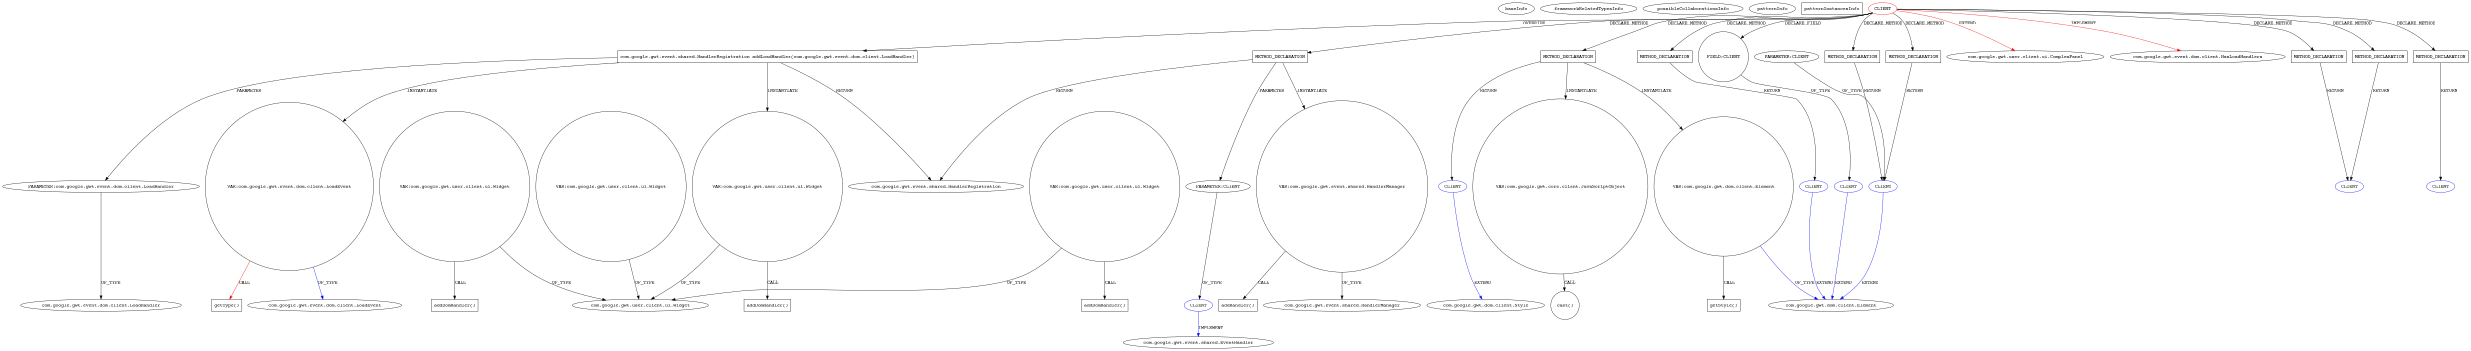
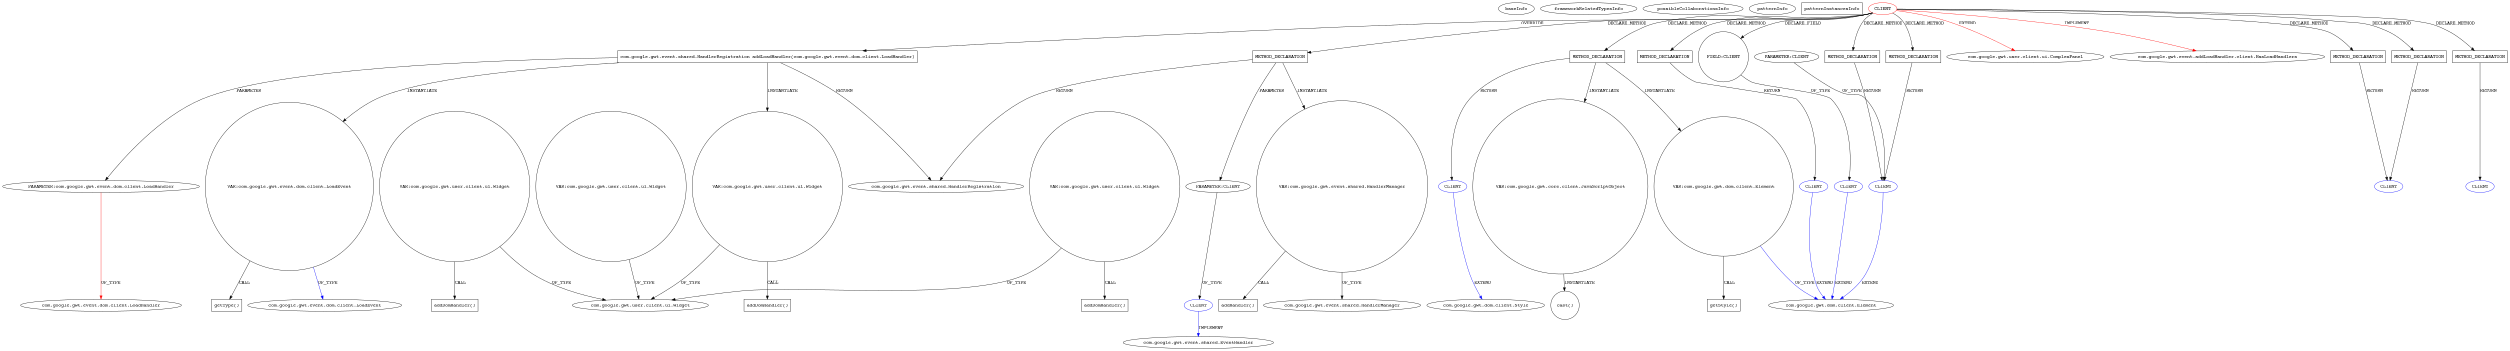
(2198, 57) -> (2217, 57)
(101, 244) -> (101, 244)
(241, 279) -> (241, 279)
(1570, 282) -> (1580, 282)
